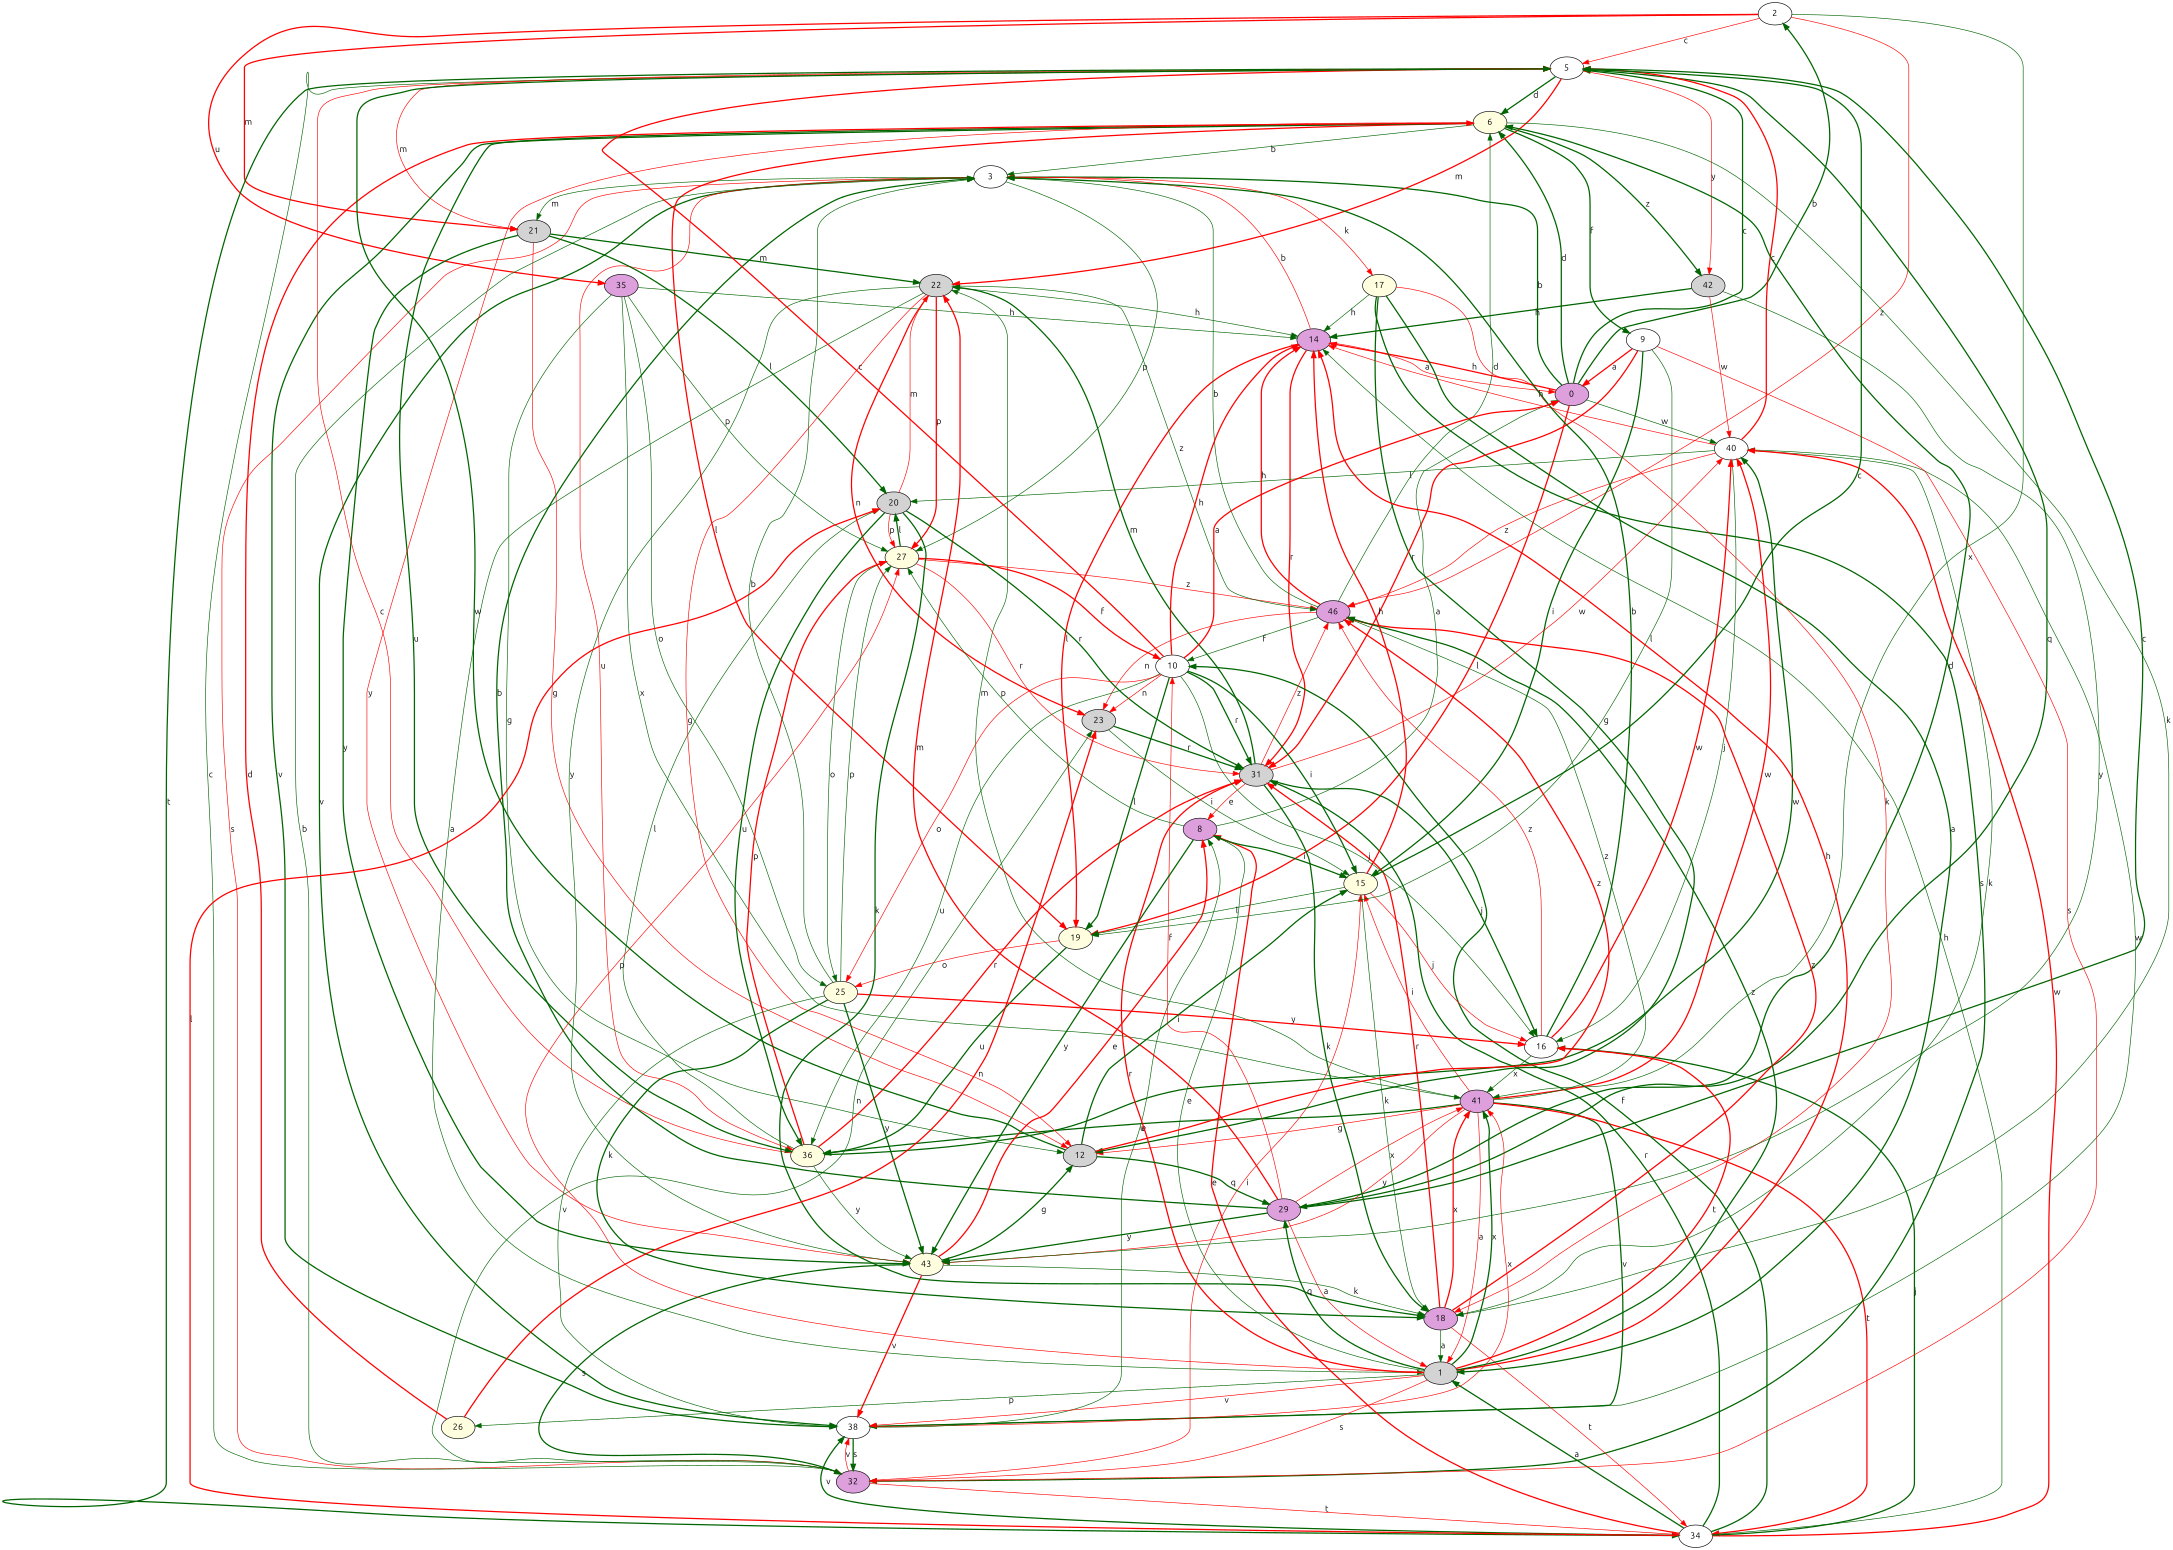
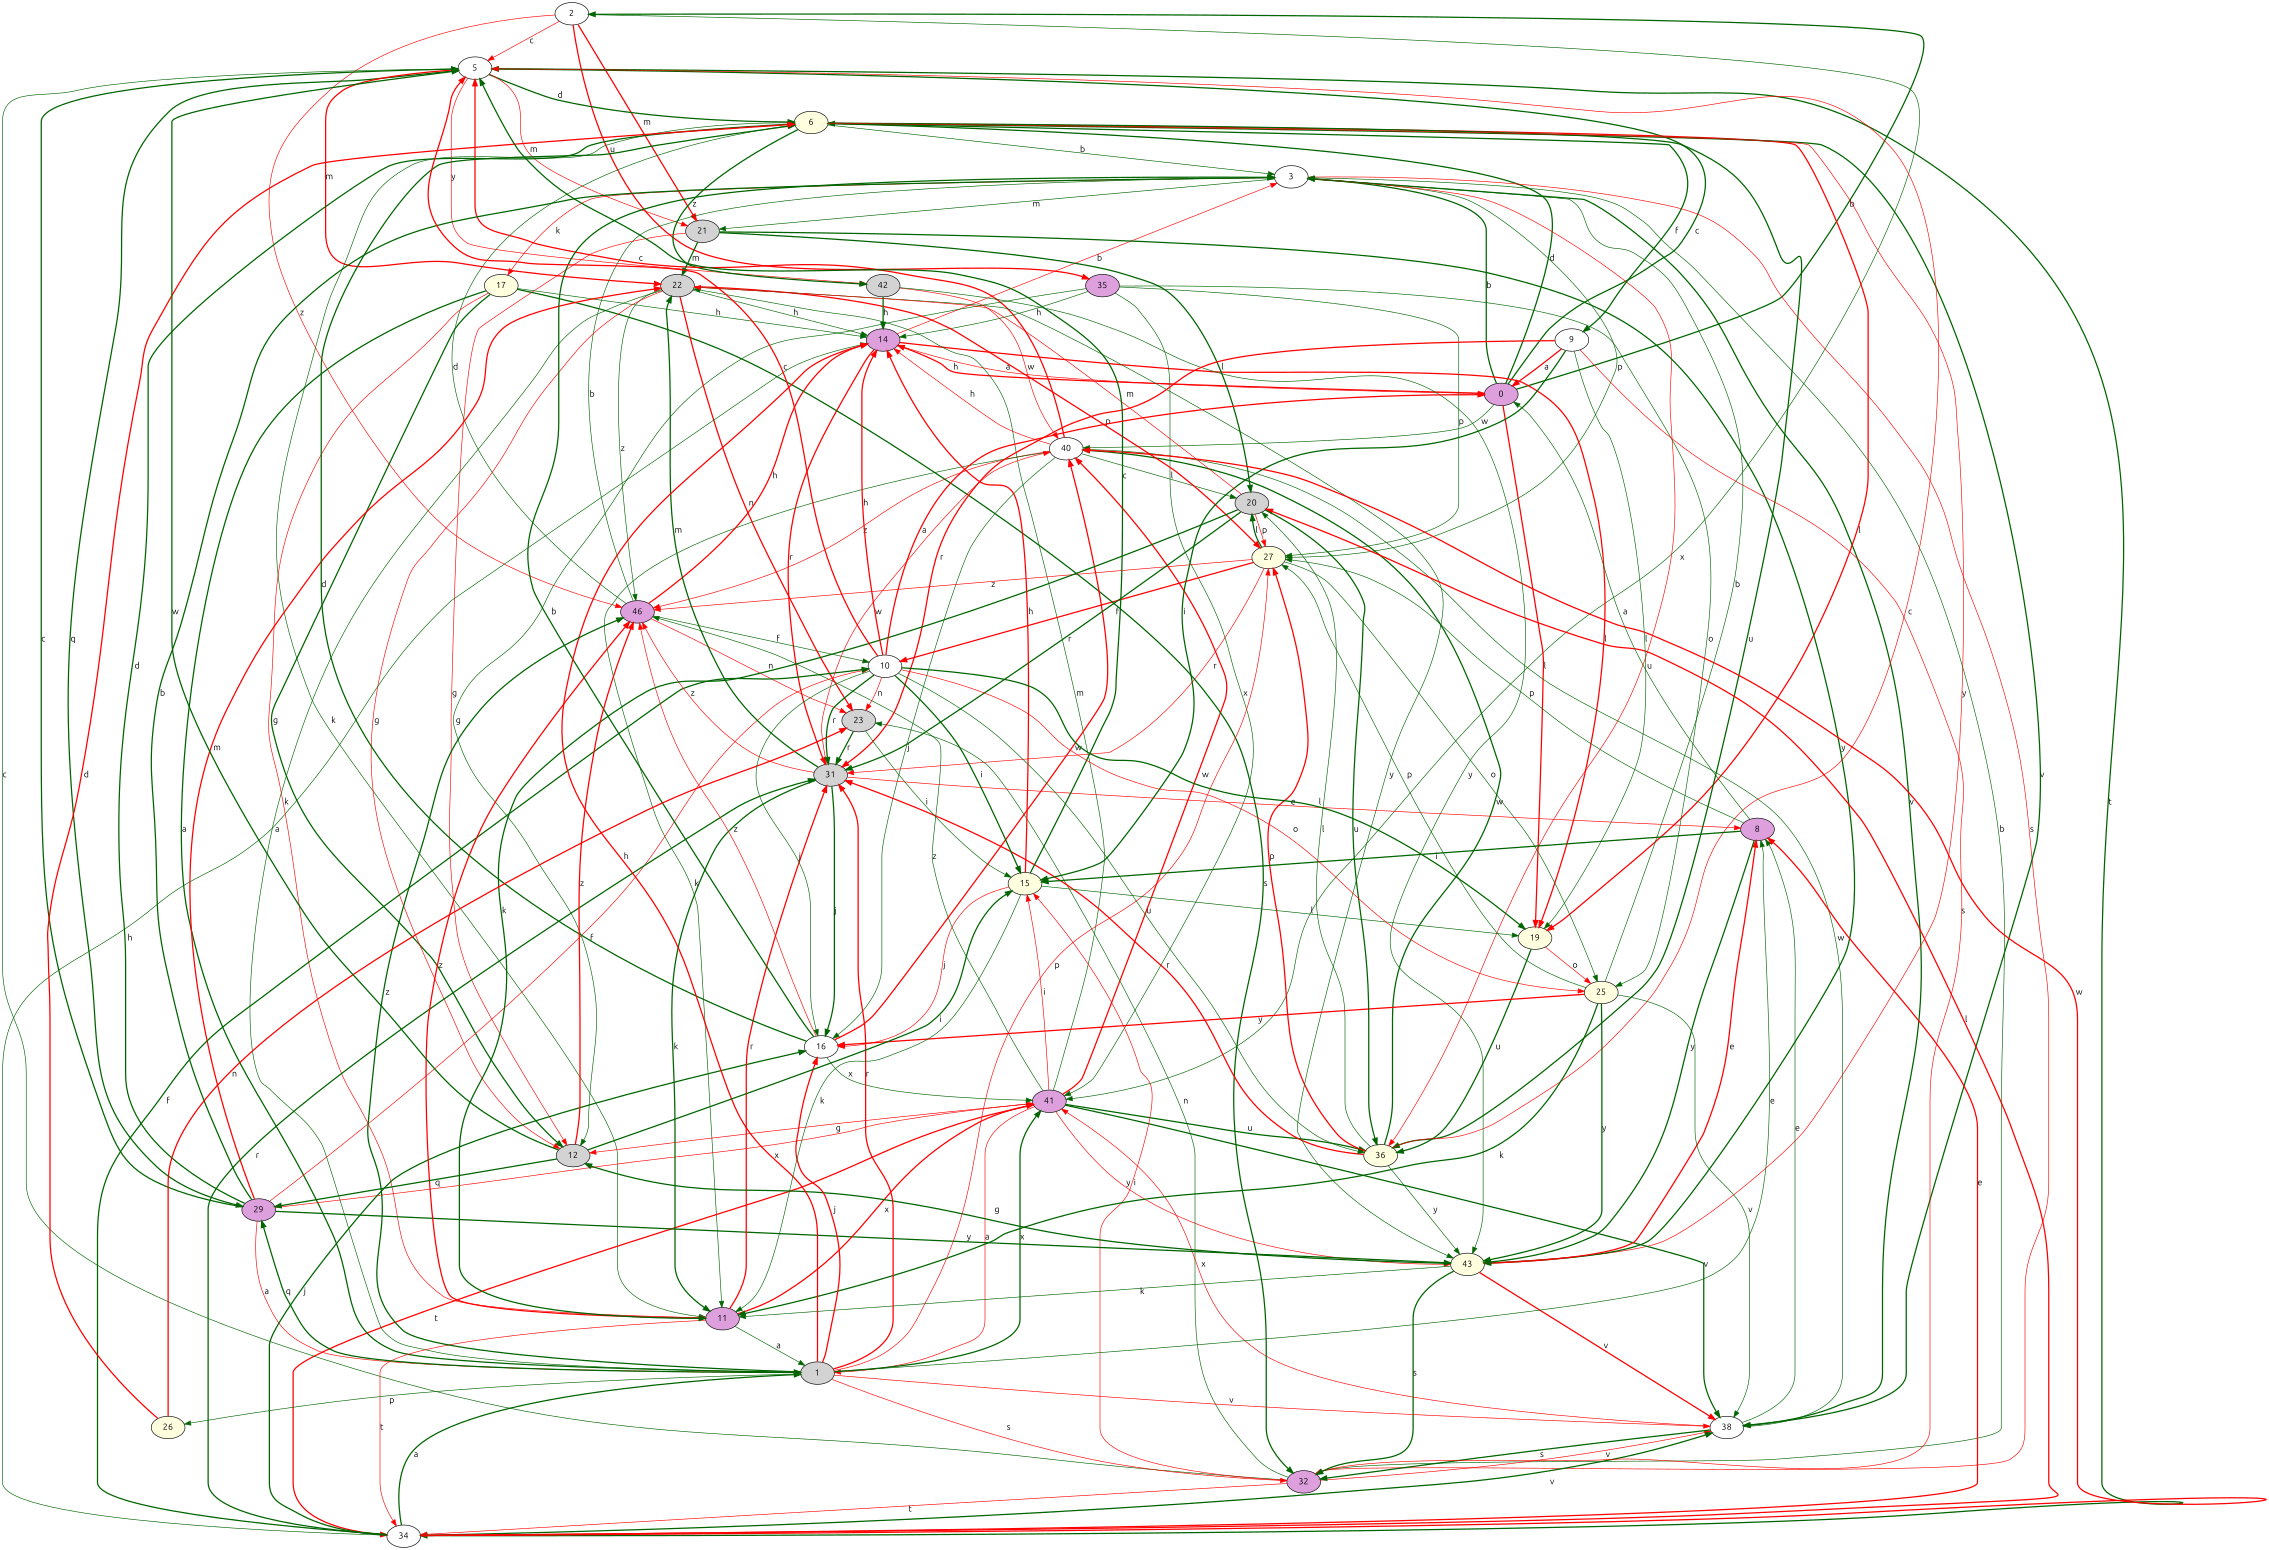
none -> (321, 533)
(1714, 1210) -> (835, 1210)
(1441, 1319) -> (722, 1319)
